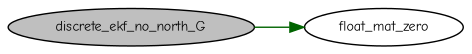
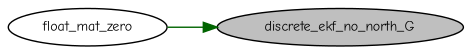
(272, 27) -> (185, 27)
